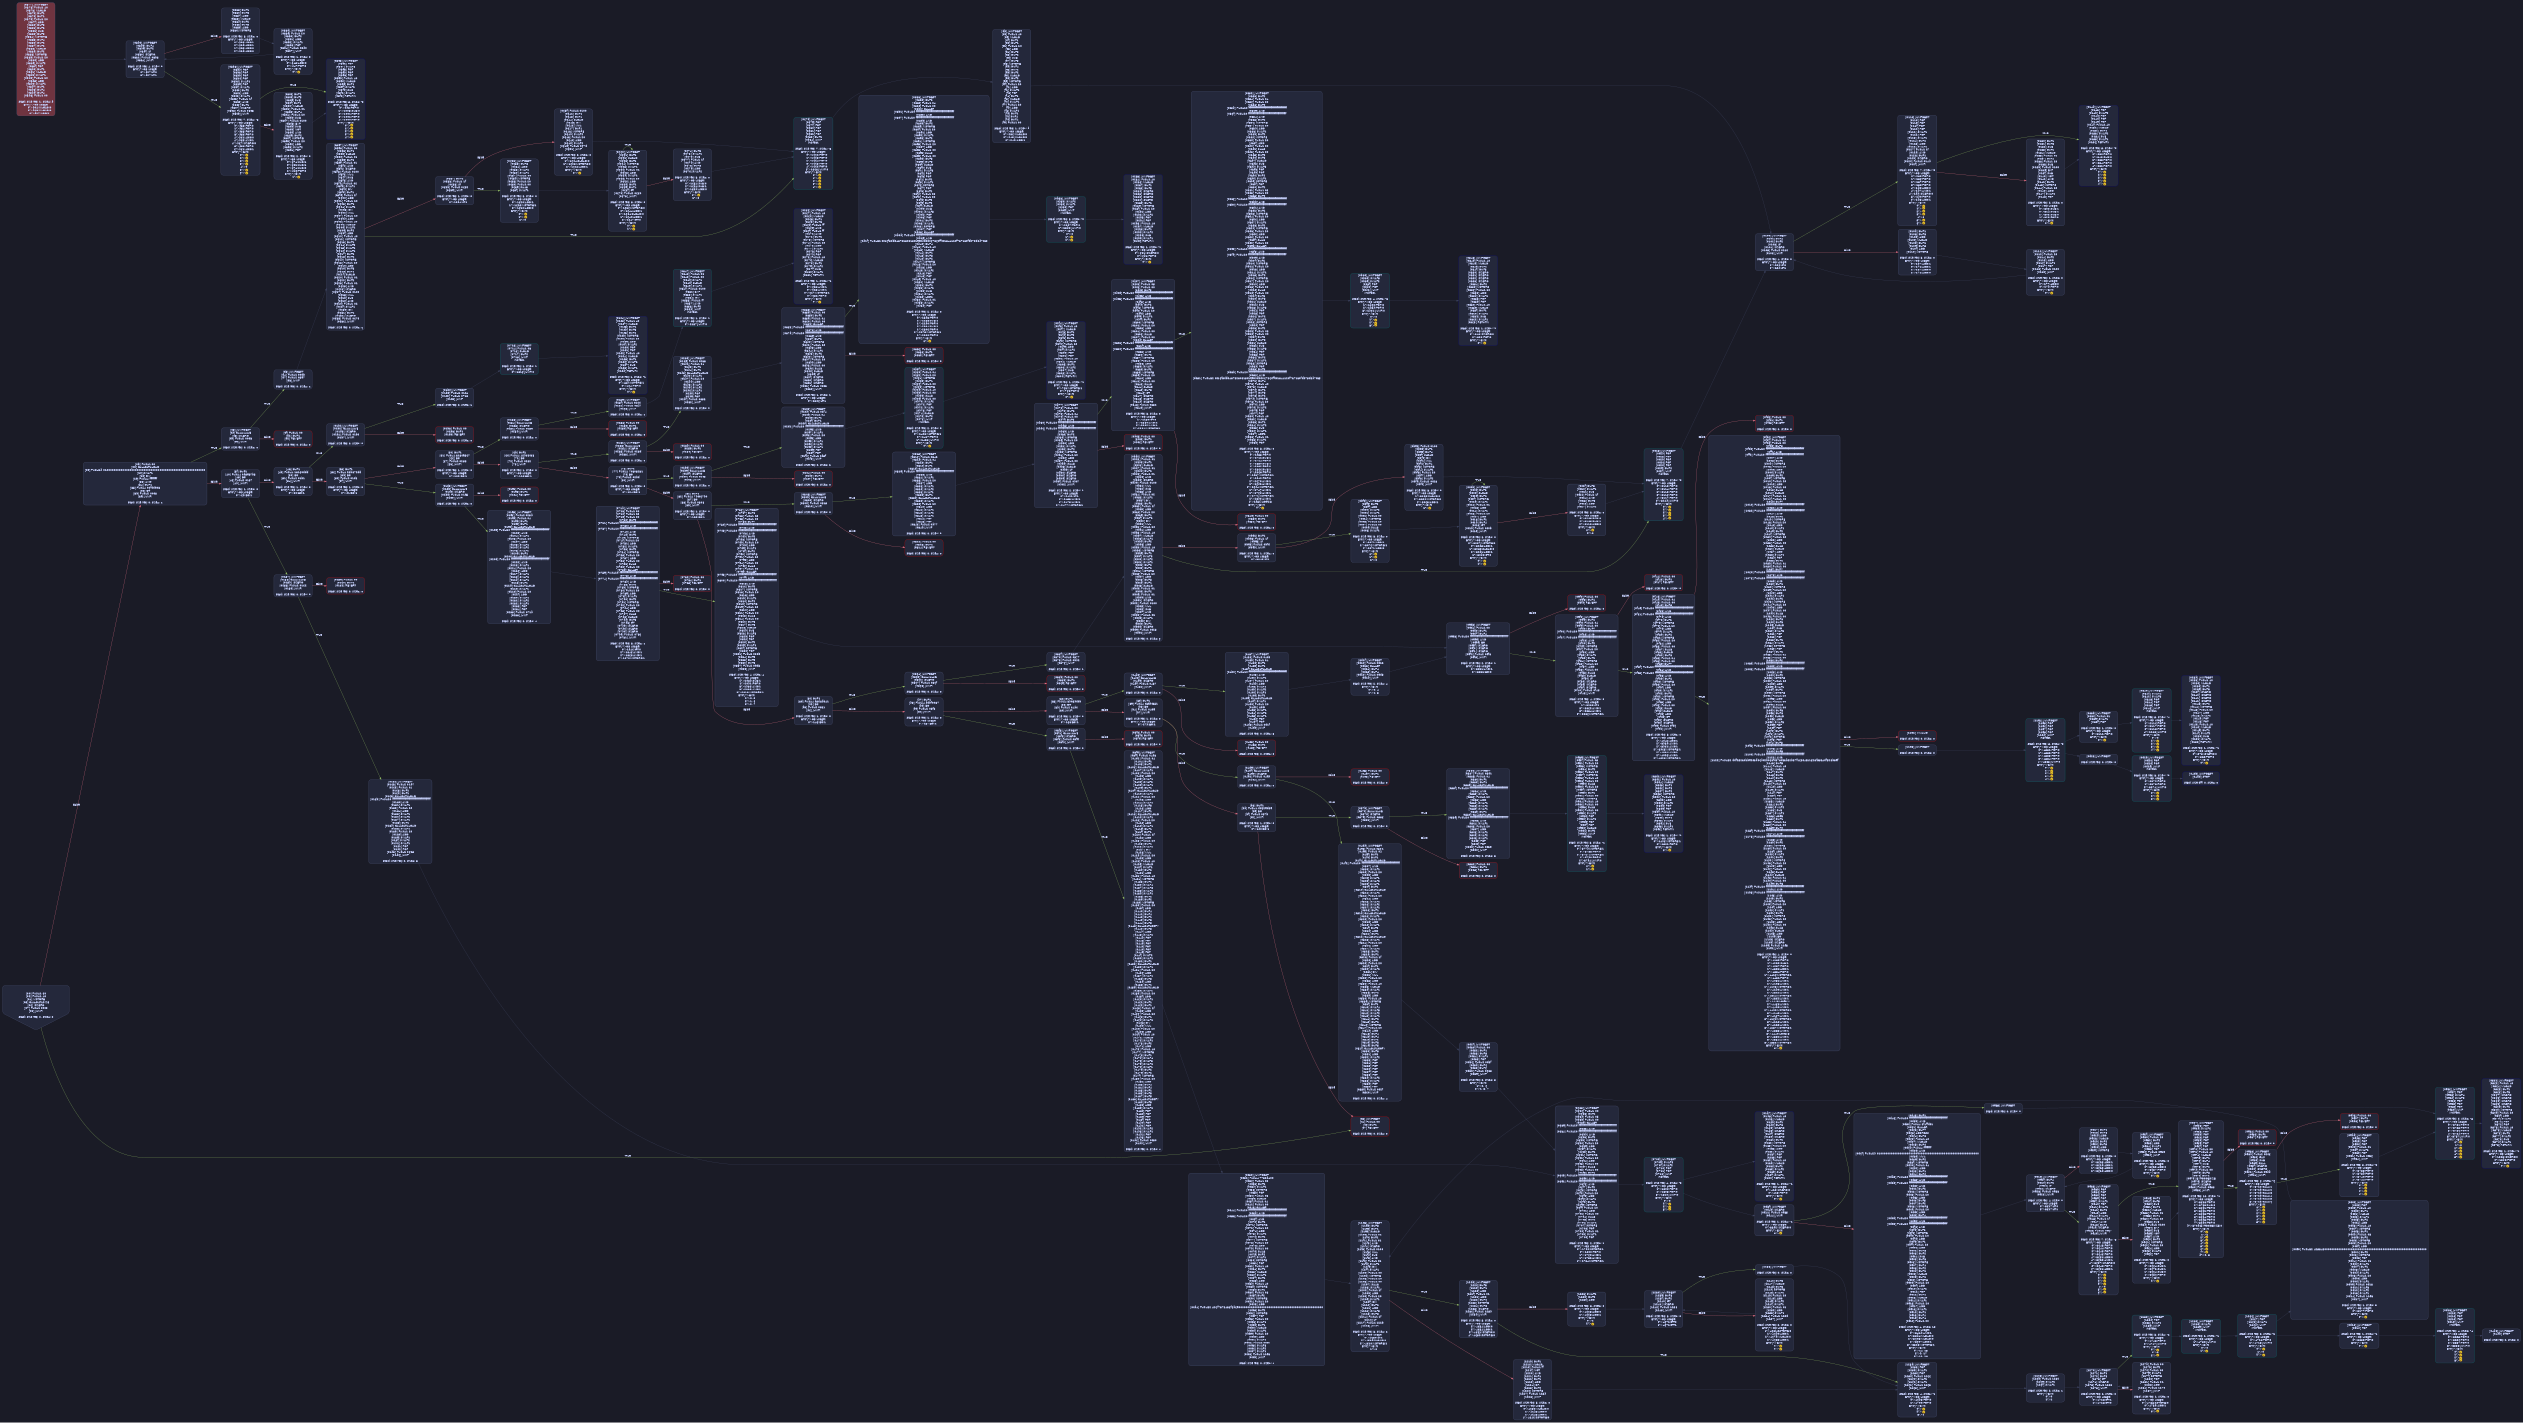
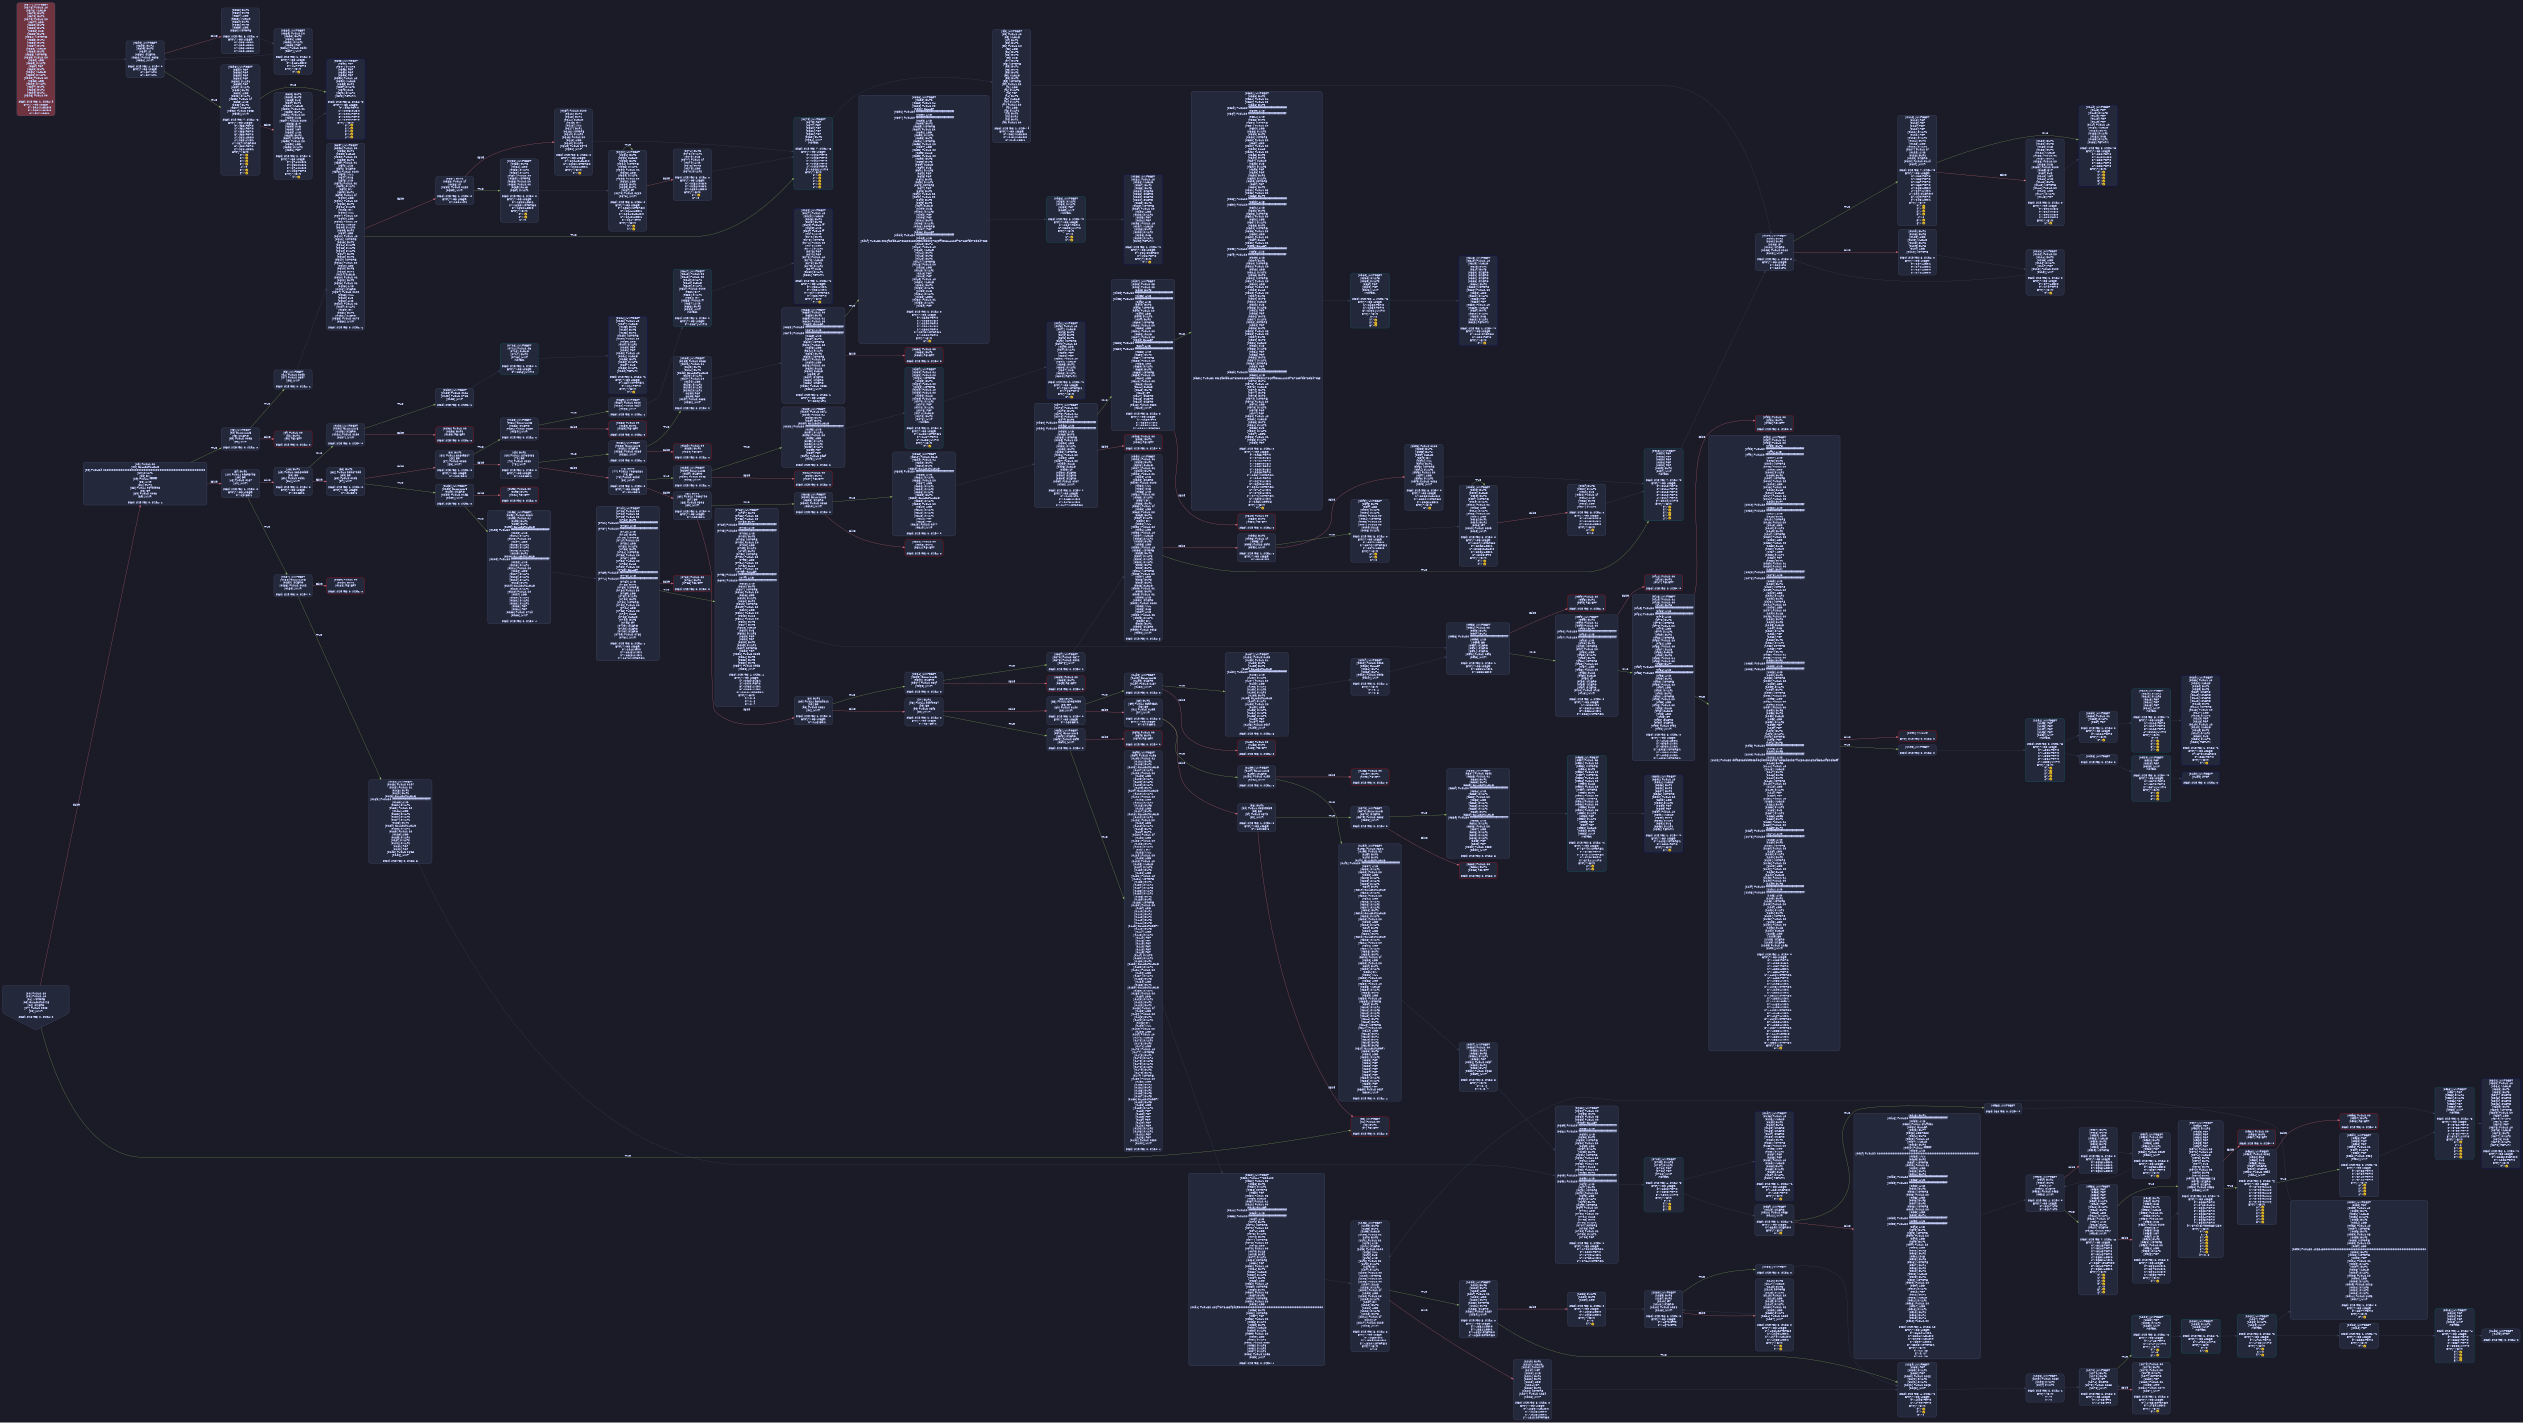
(1917, 736) -> (1917, 736)
(2201, 779) -> (2201, 779)
(2003, 1109) -> (2003, 1109)
